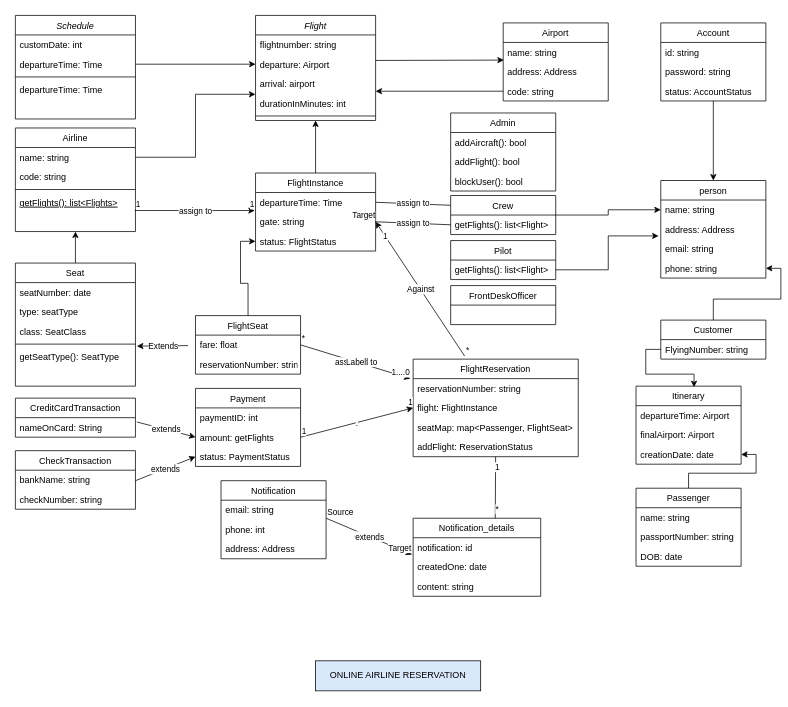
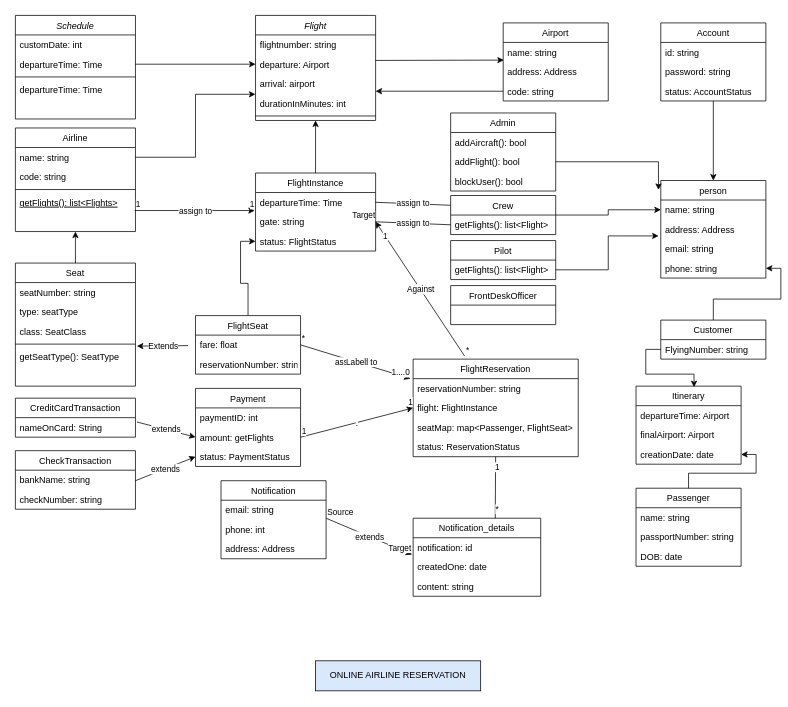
none -> (618, 162)
(57, 293) -> (61, 293)
(482, 447) -> (476, 447)
